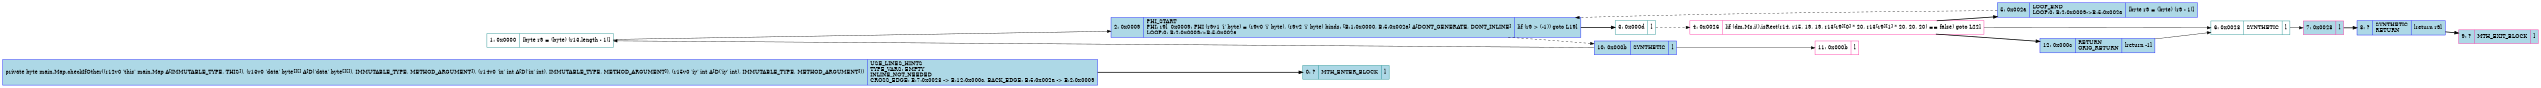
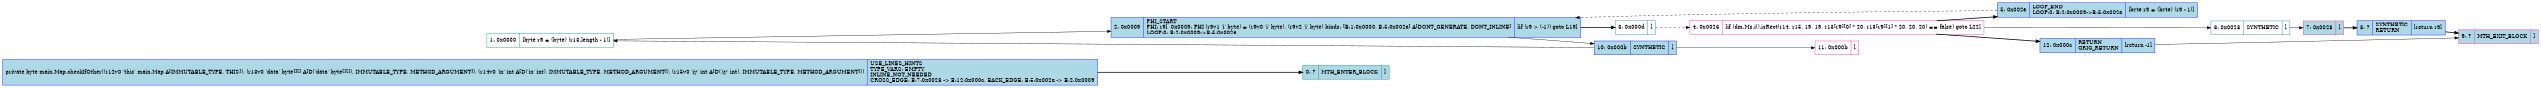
(2181, 36) -> (2305, 41)
(1549, 40) -> (1549, 40)
